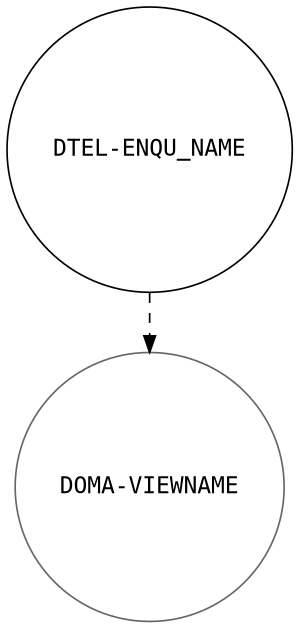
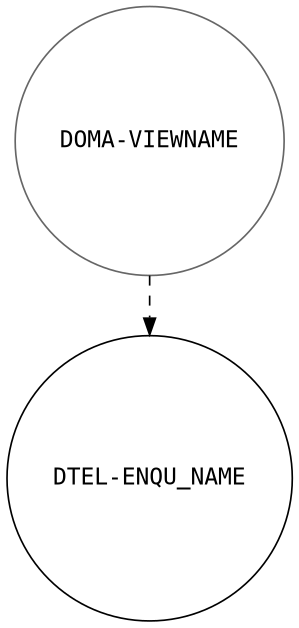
(150, 314) -> (150, 297)
